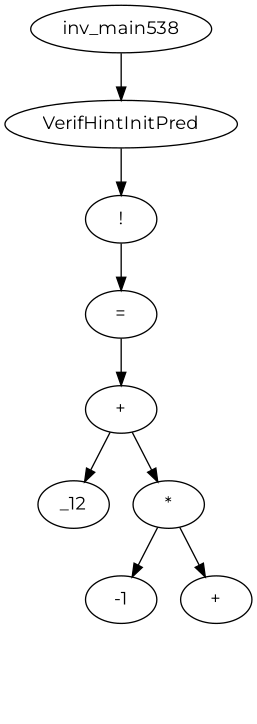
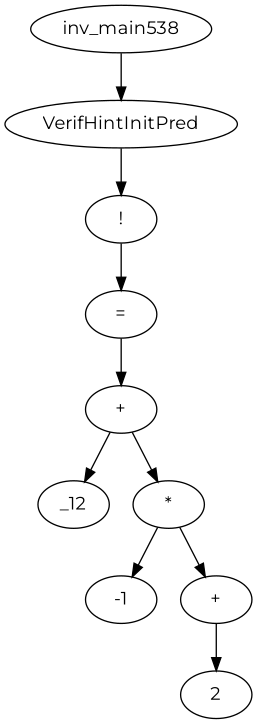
none -> (216, 695)
